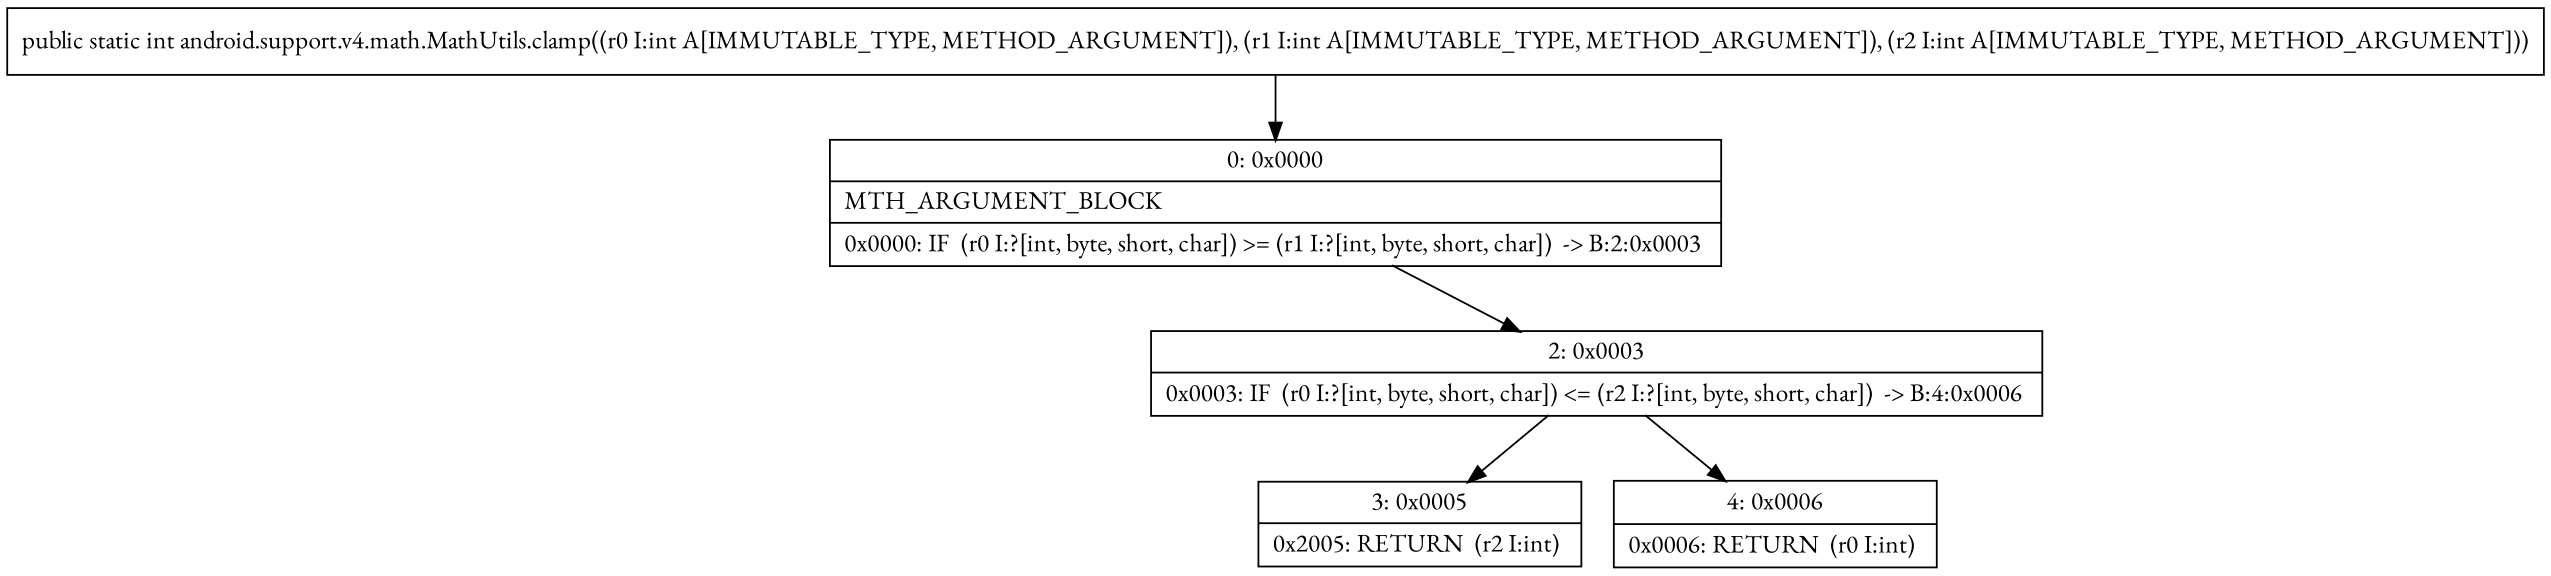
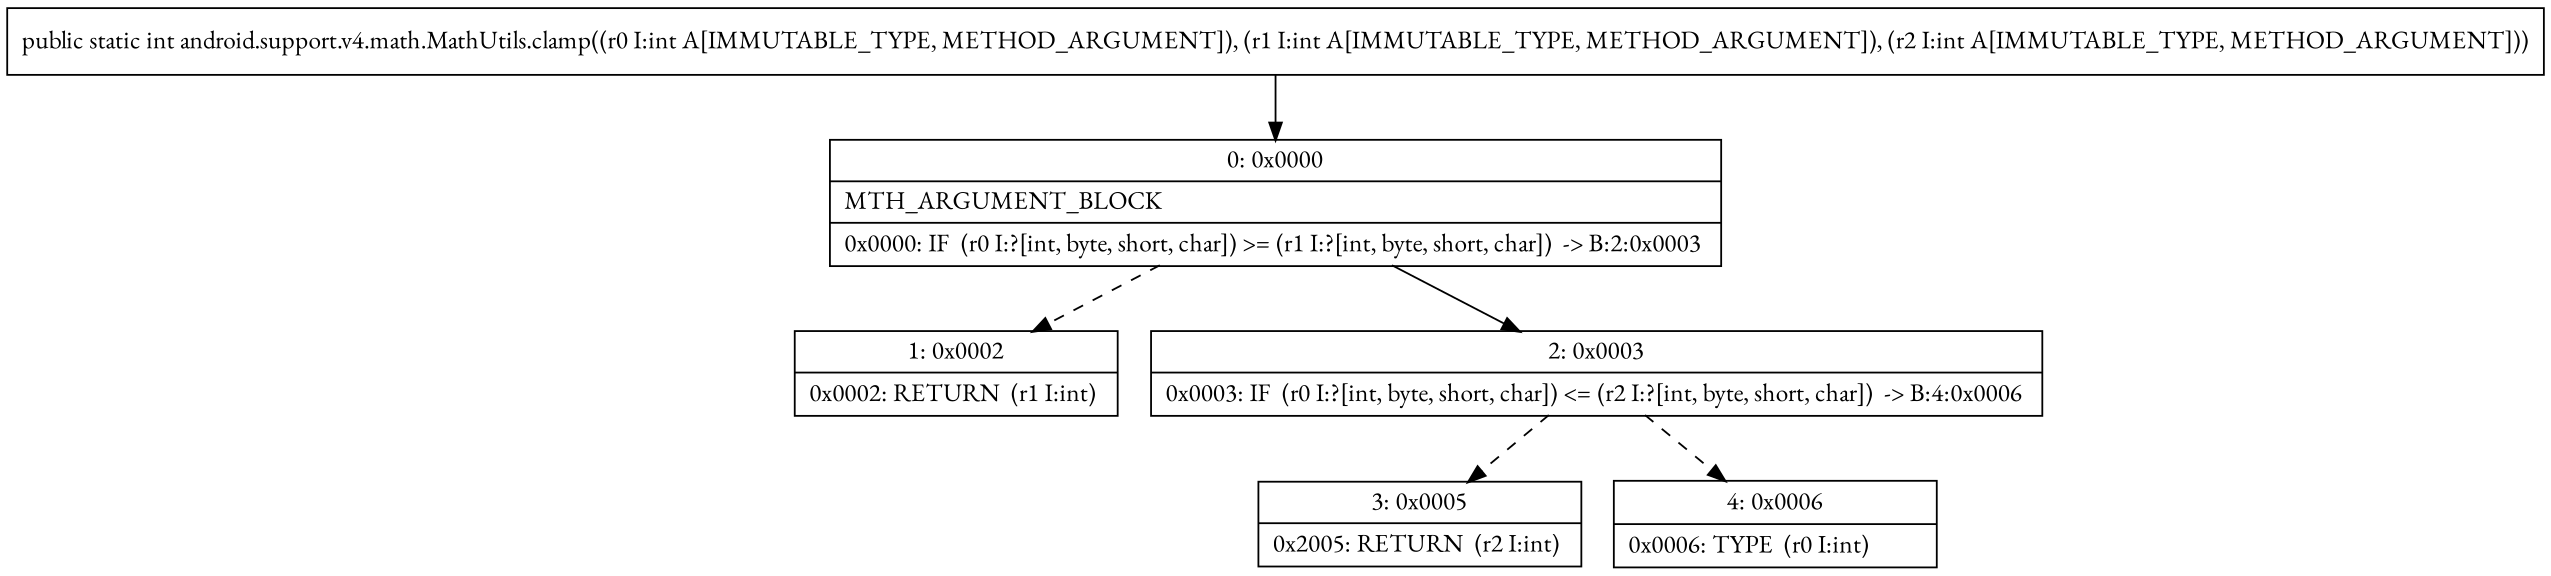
none -> (956, 373)
(1678, 442) -> (1678, 442)
(1515, 443) -> (1515, 443)
(1775, 545) -> (1752, 545)
